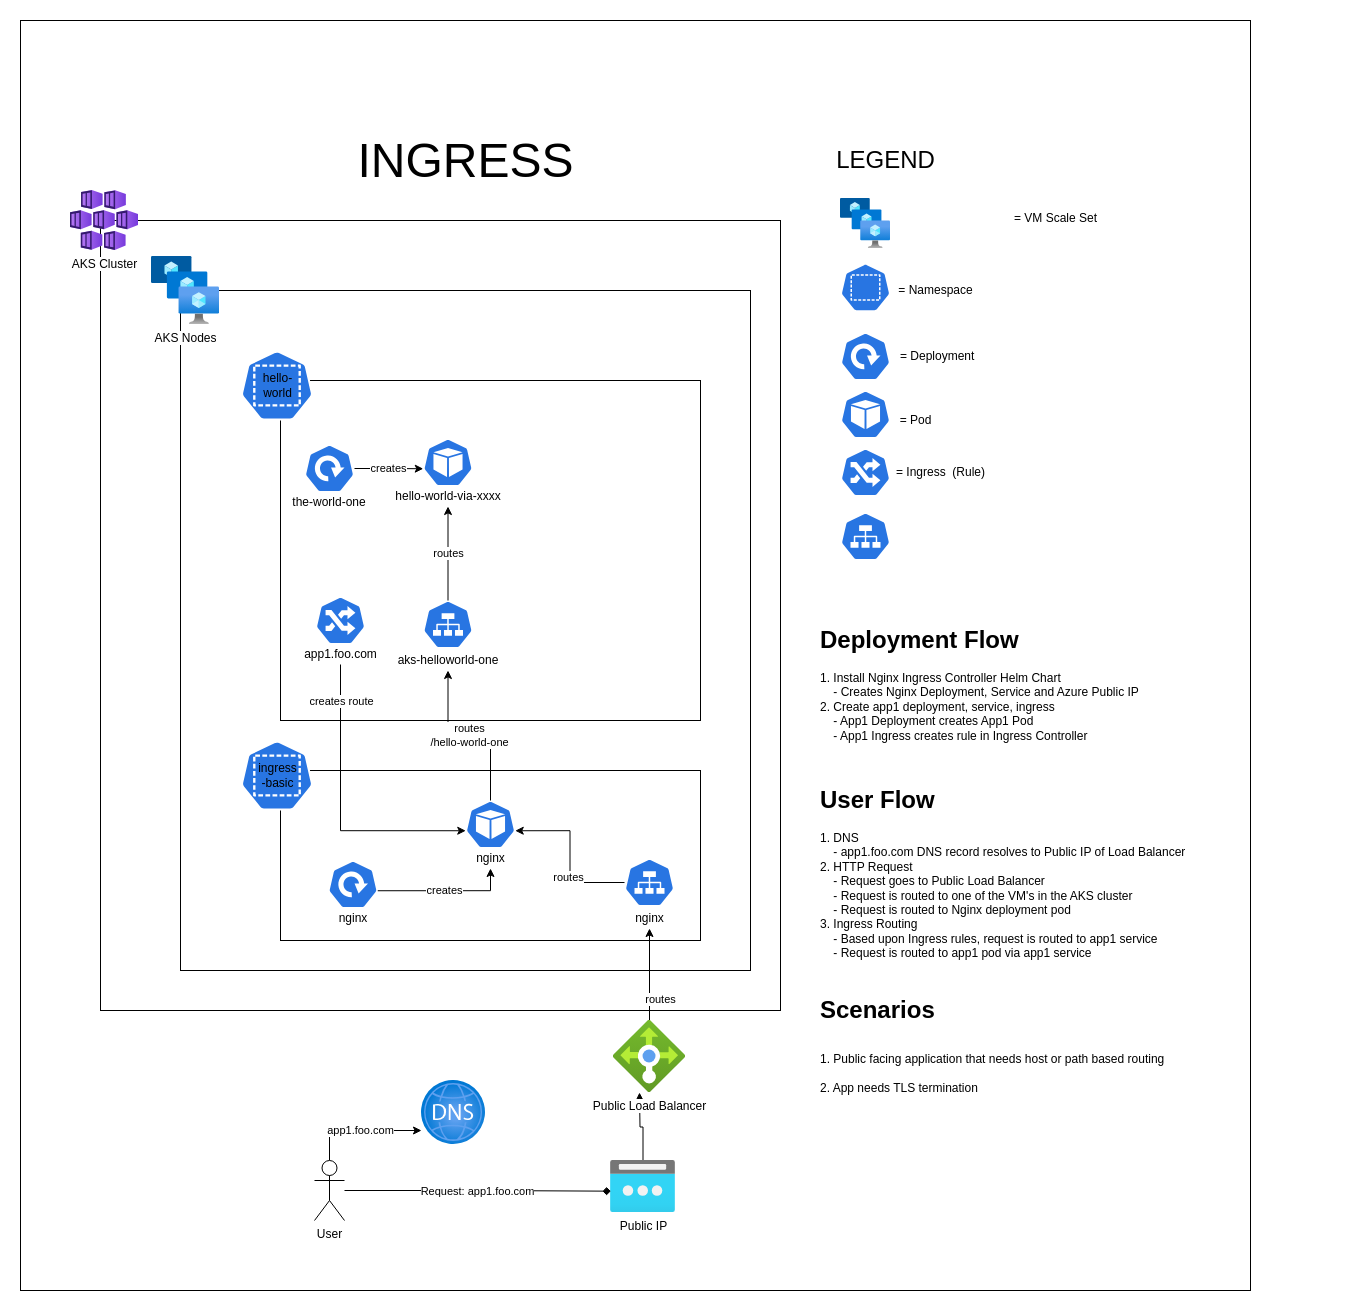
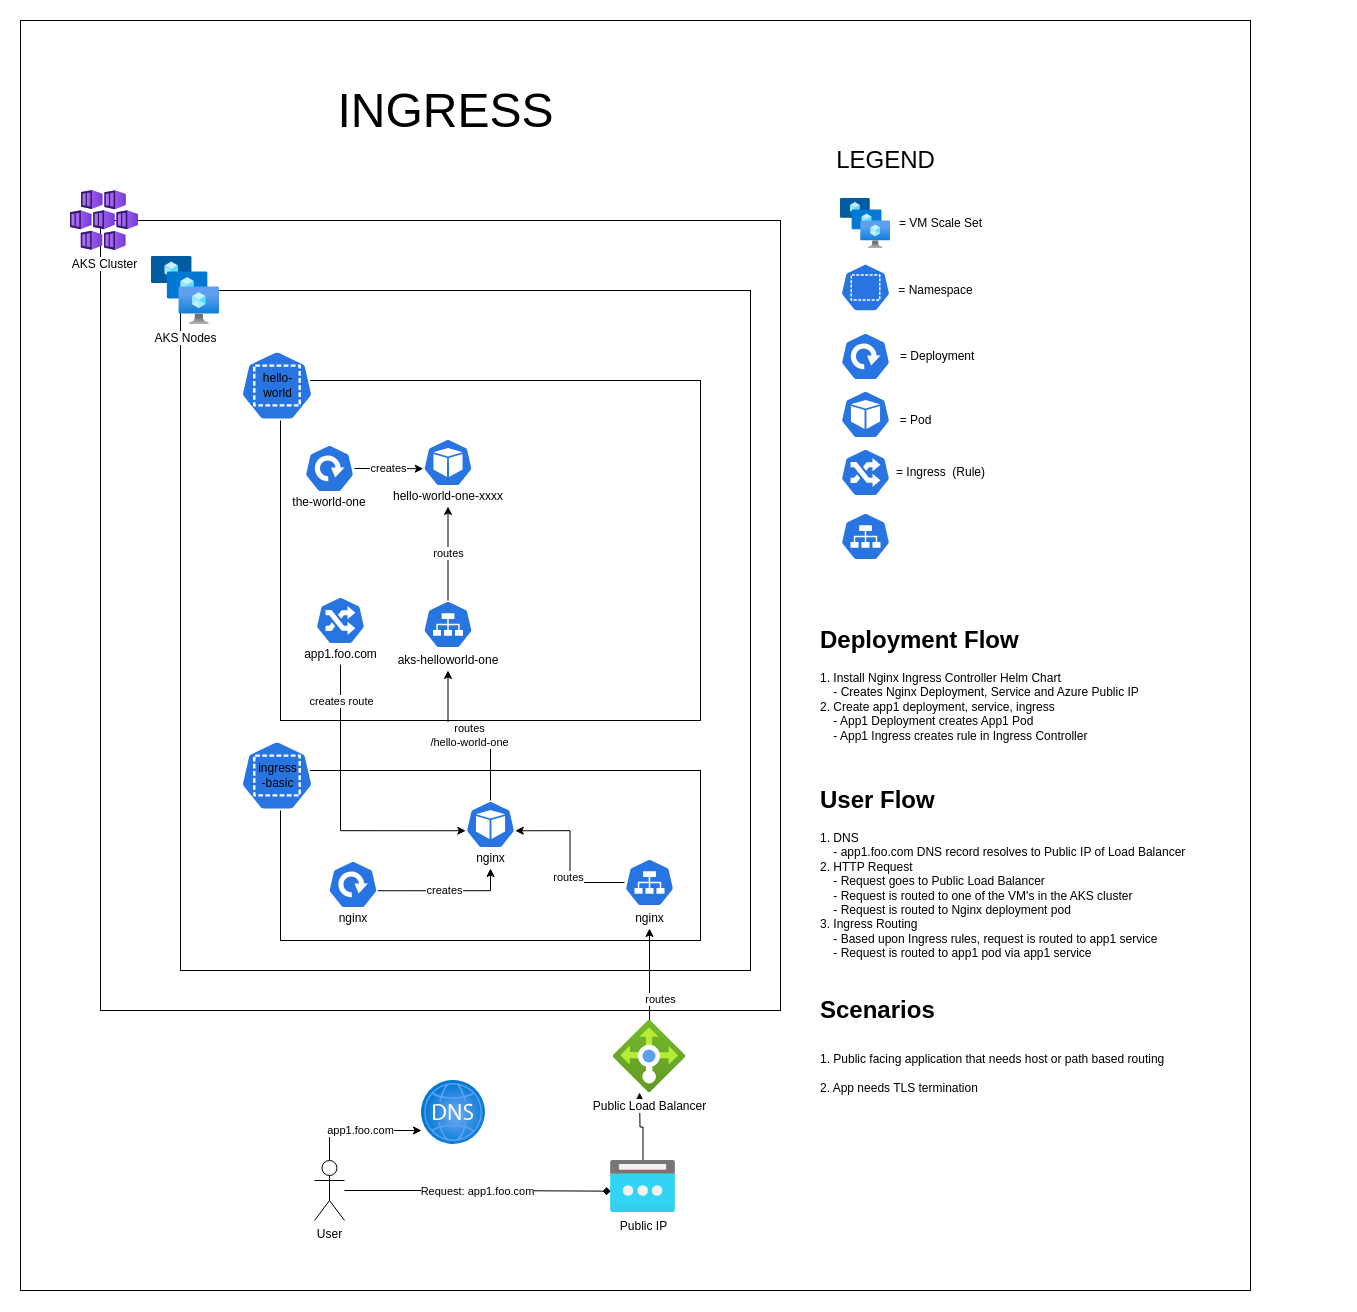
(466, 161) -> (446, 111)
(1056, 219) -> (941, 224)
(449, 497) -> (449, 497)
